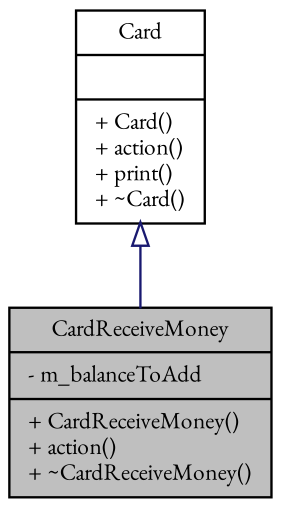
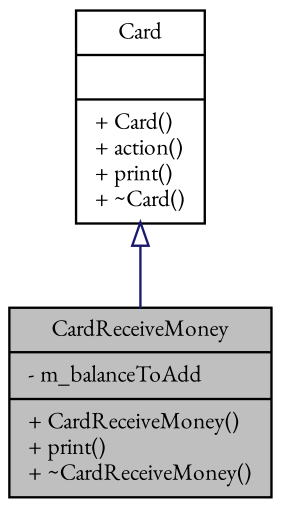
(73, 447) -> (68, 447)
